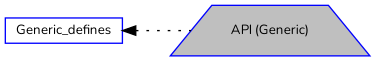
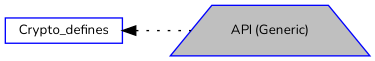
(64, 31) -> (64, 31)
